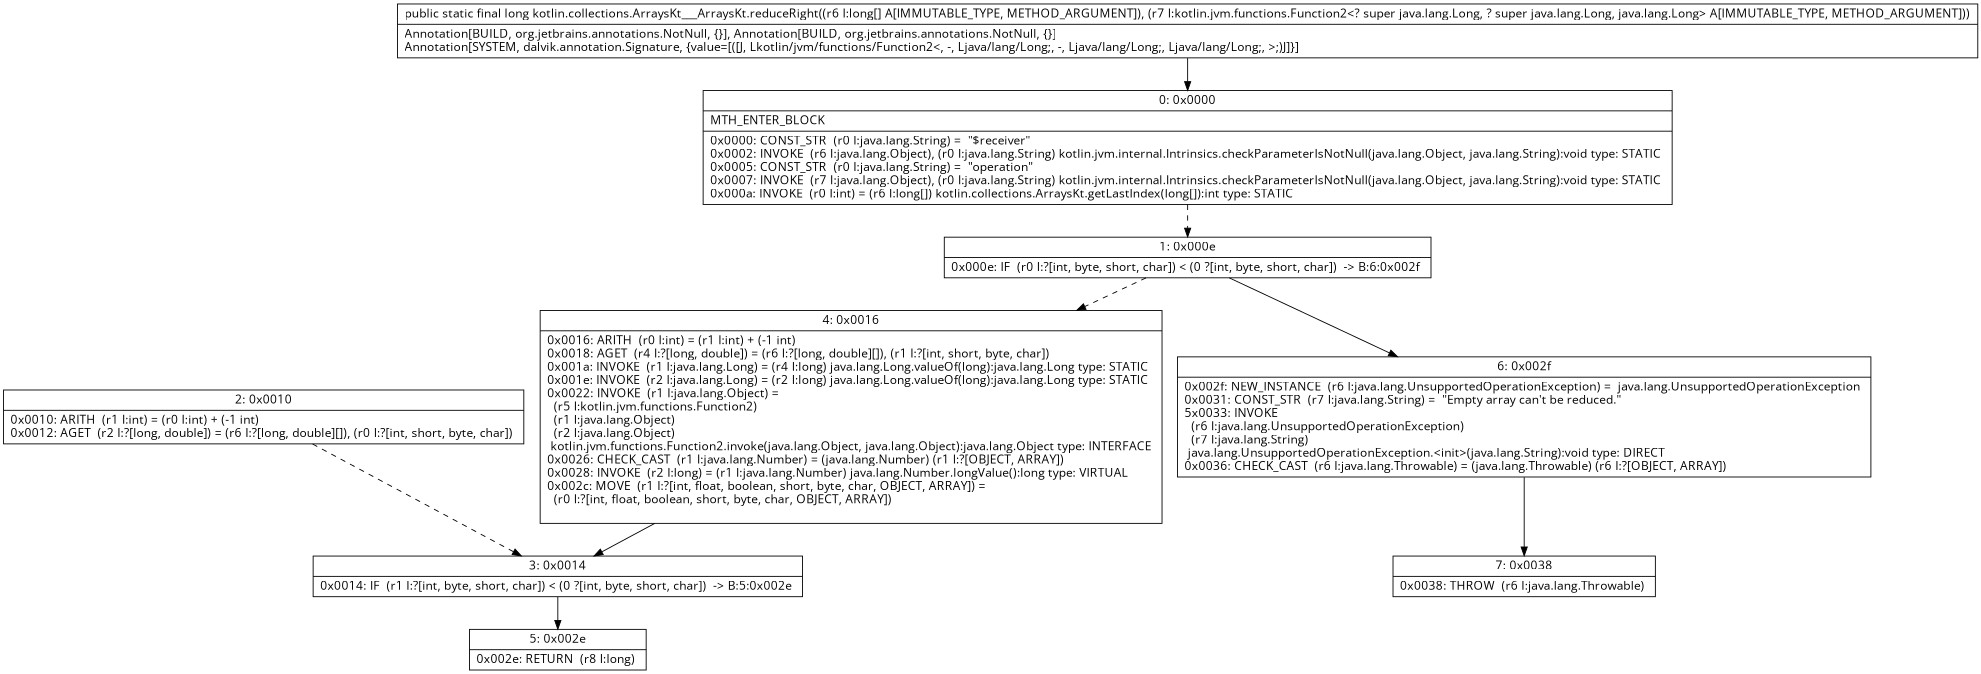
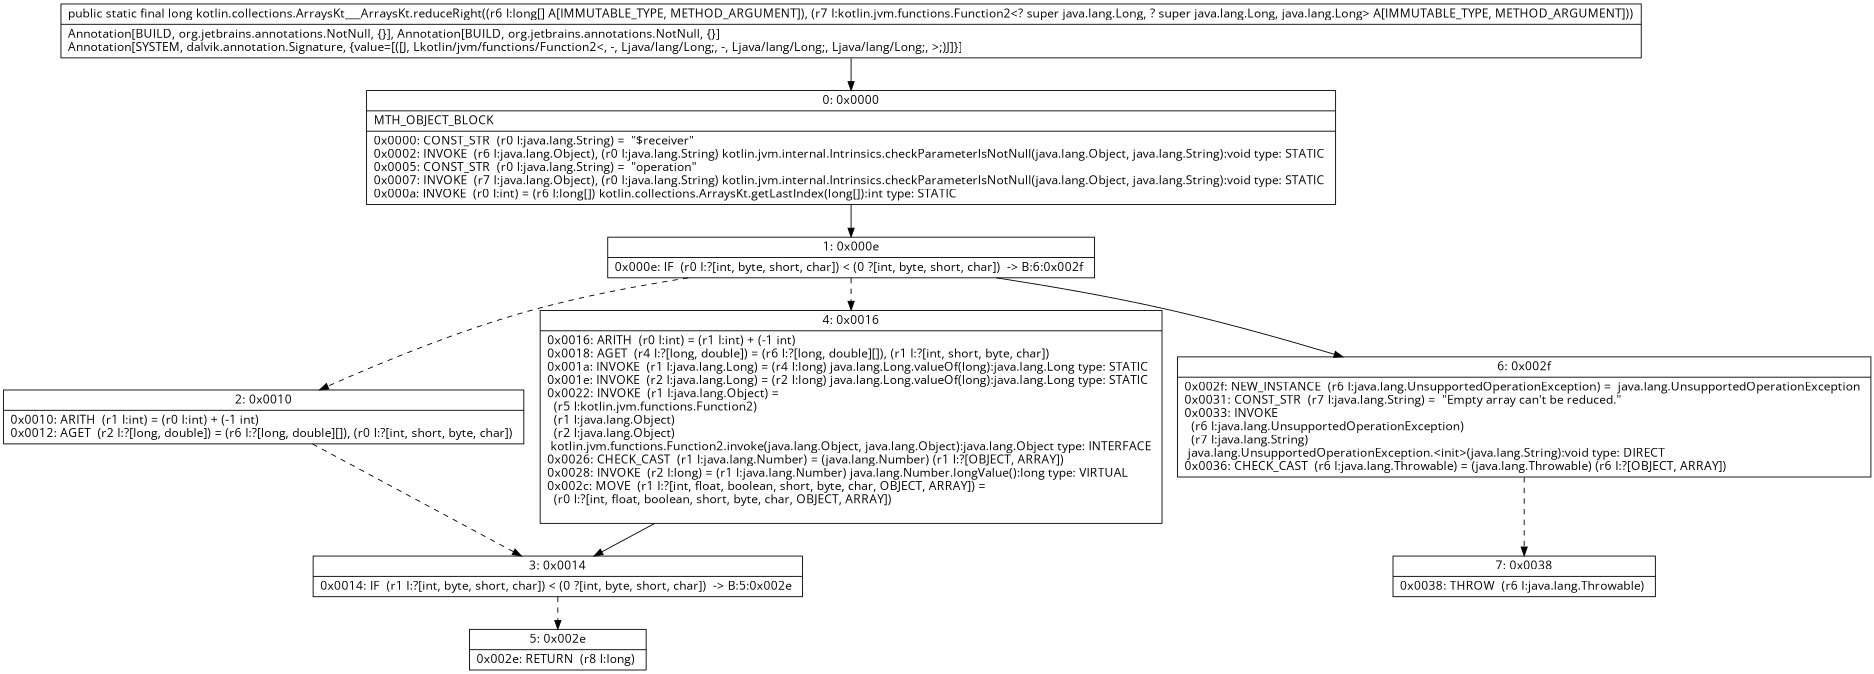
(768, 121) -> (434, 121)
(1188, 216) -> (851, 216)
none -> (504, 318)
(1235, 413) -> (1235, 413)
(1524, 512) -> (1524, 512)
(558, 609) -> (558, 609)
